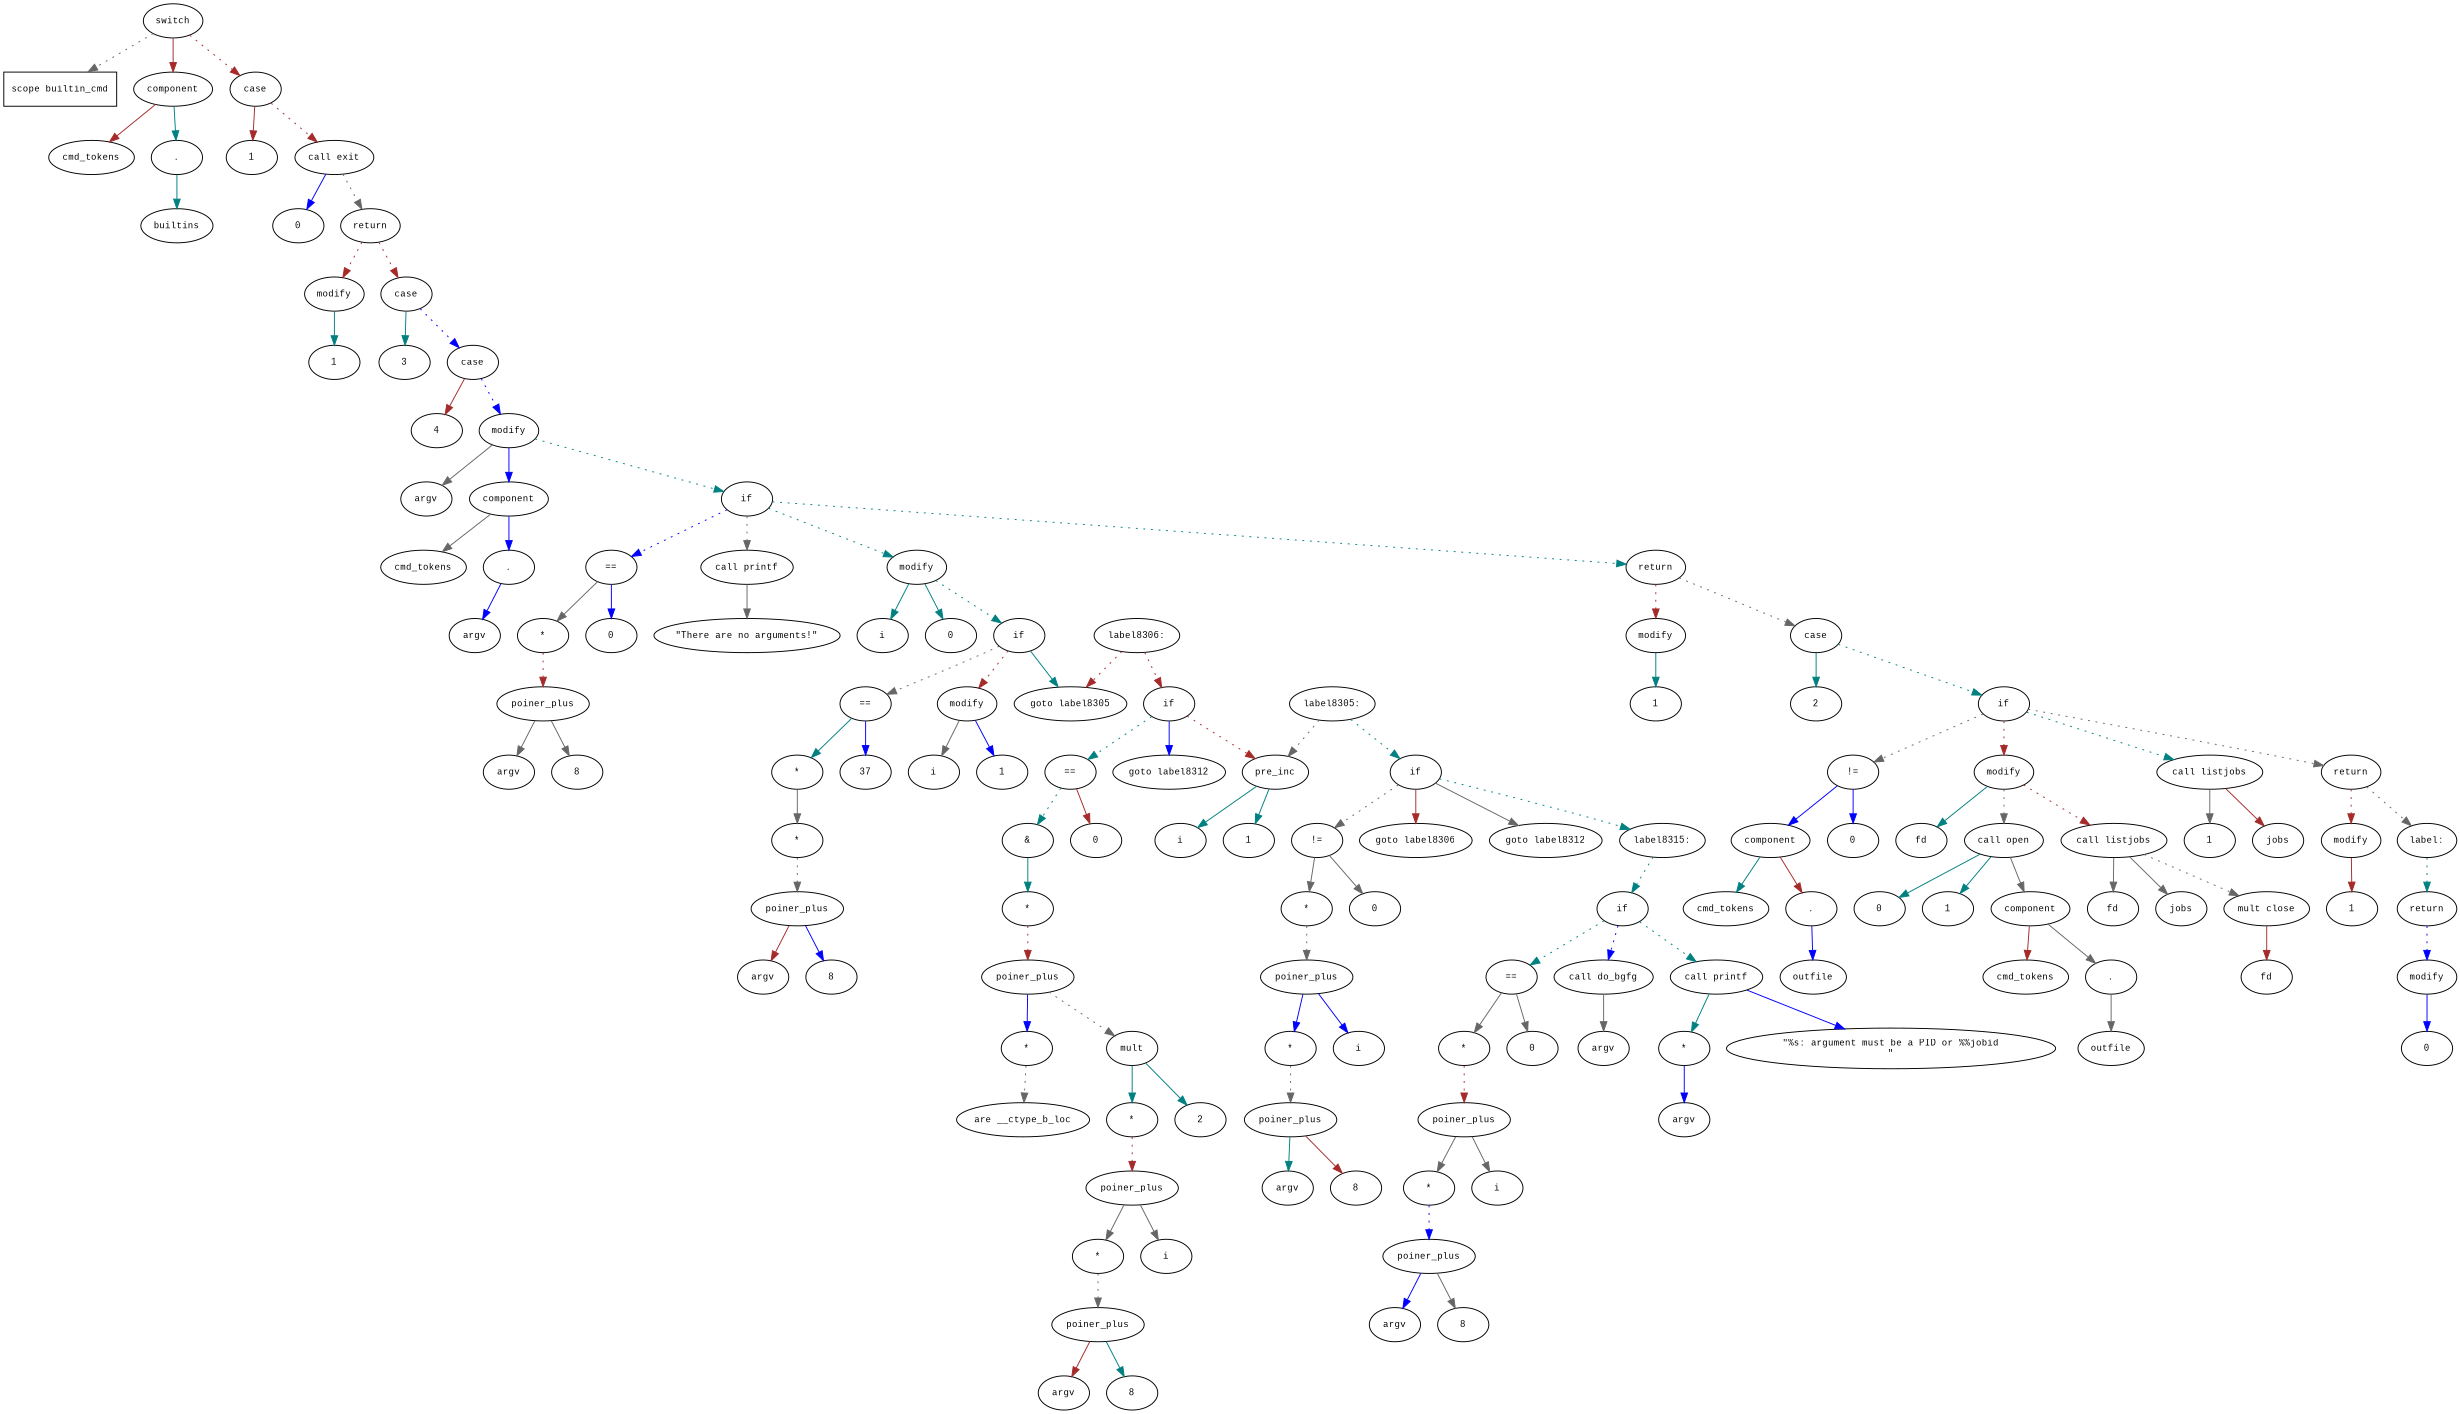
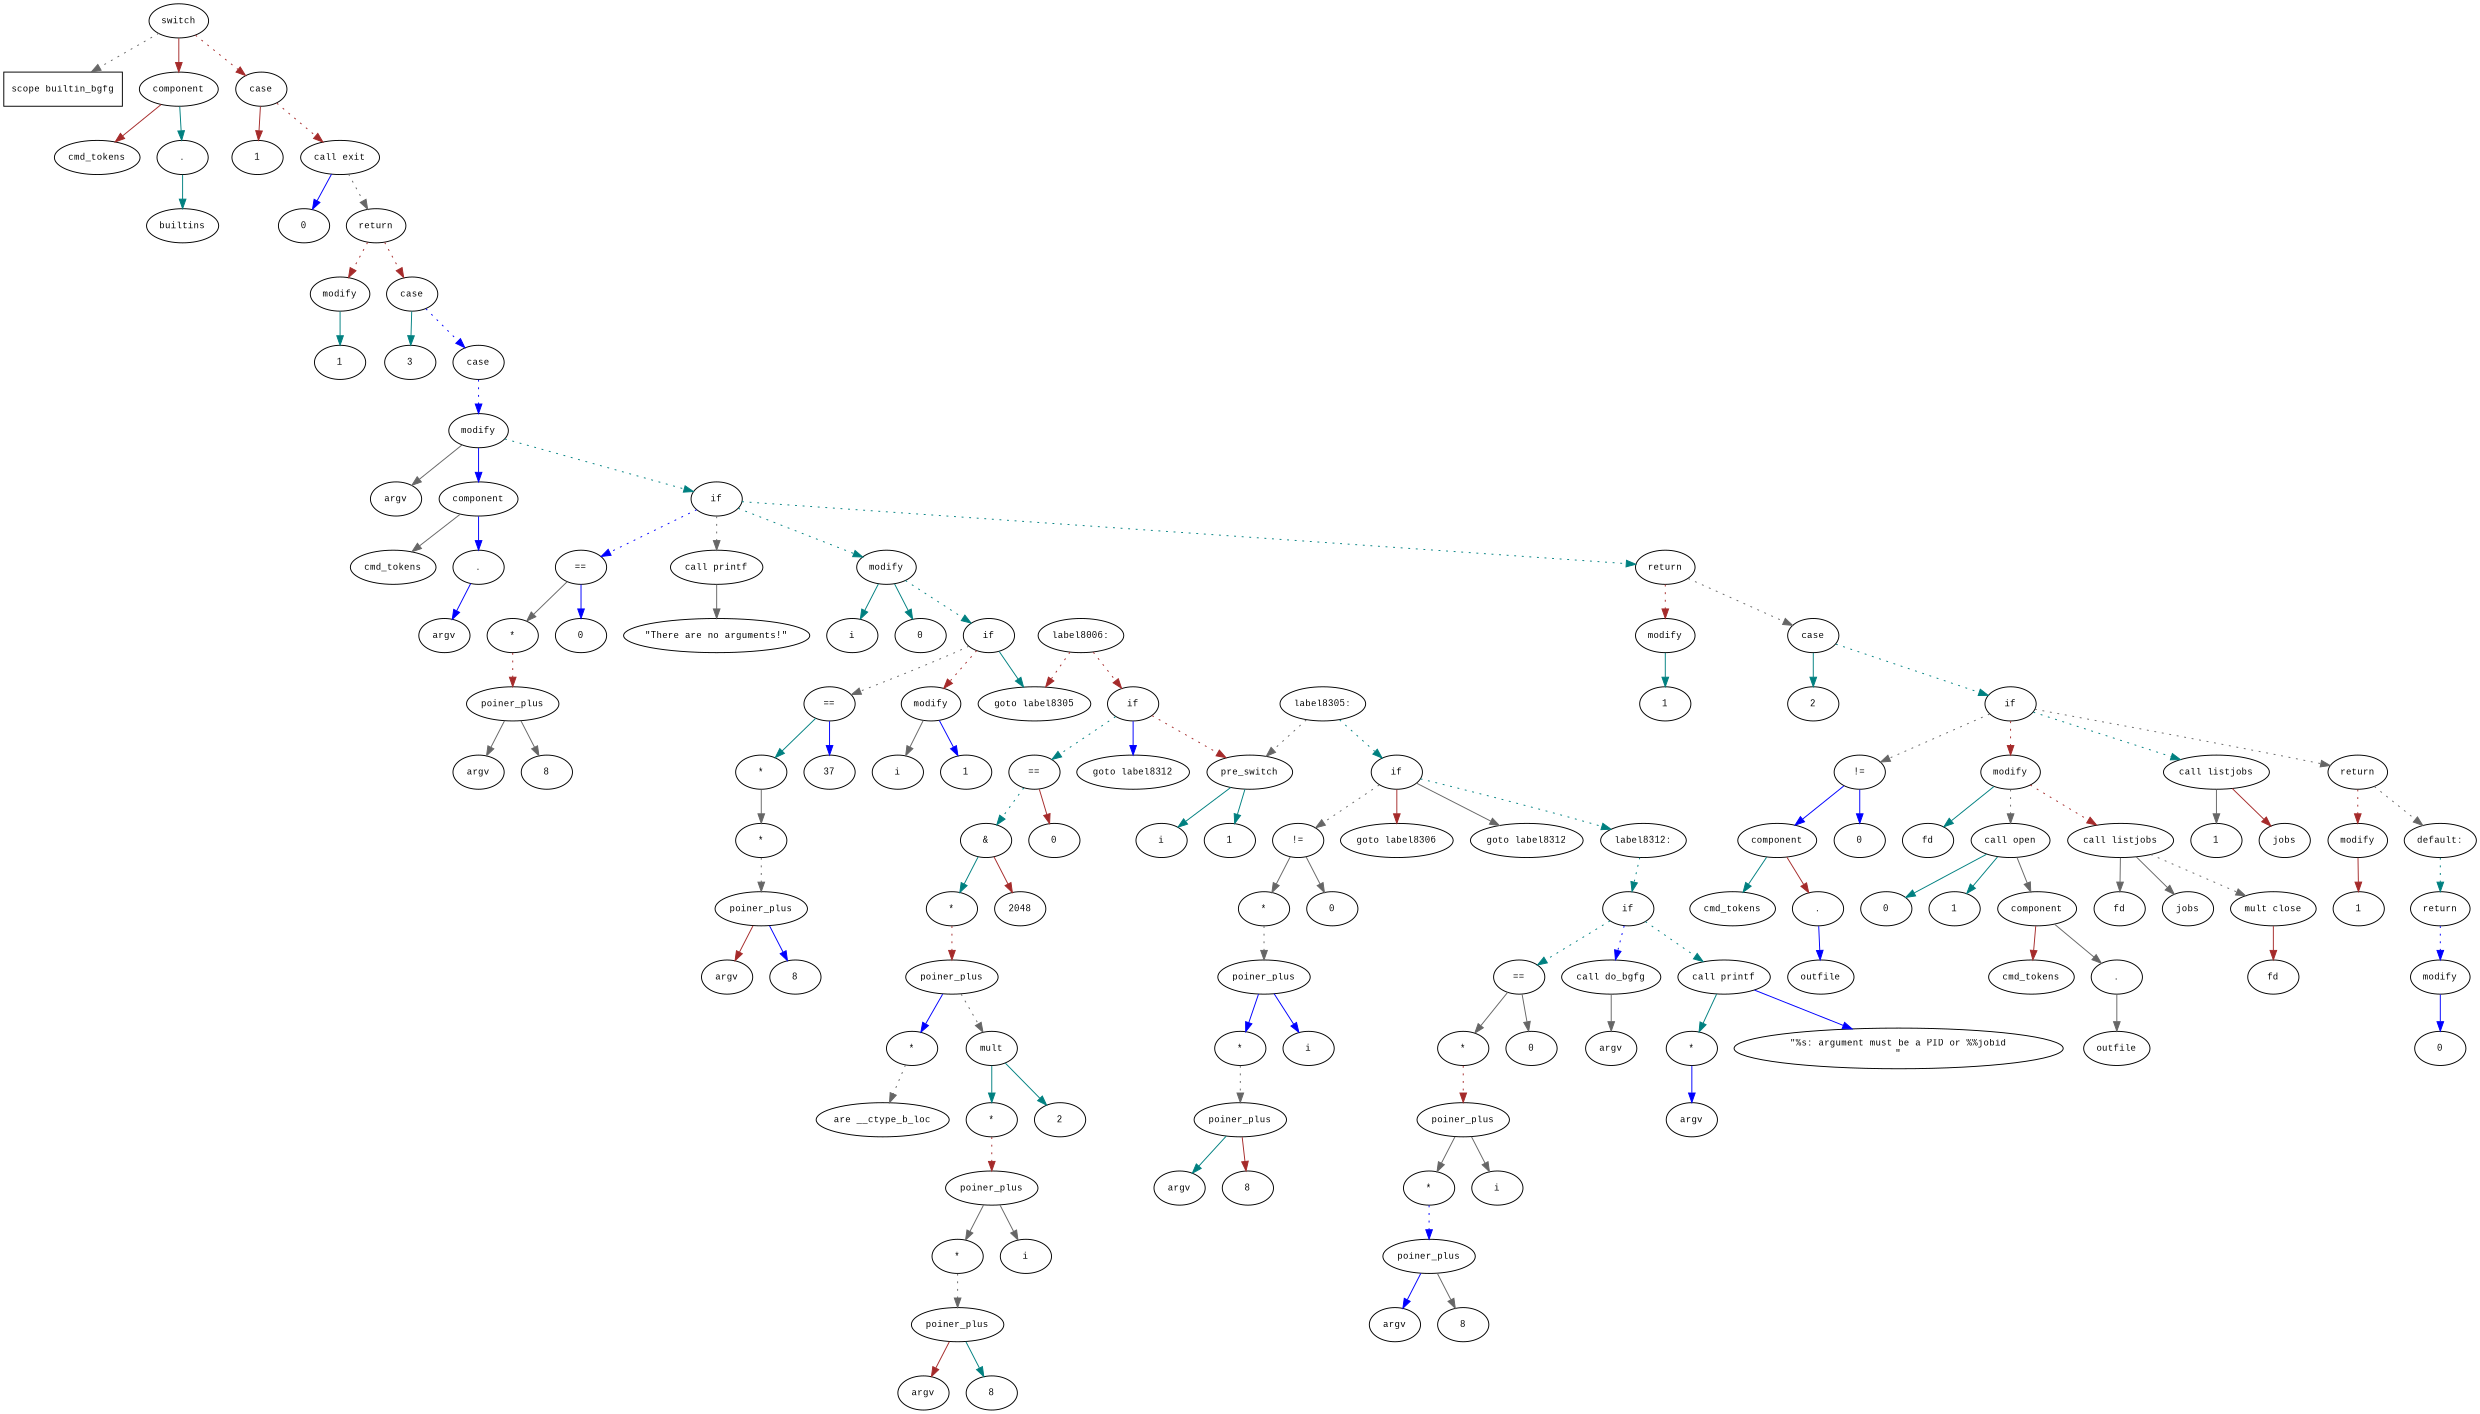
(60, 89) -> (63, 89)
(437, 431) -> none
(1137, 636) -> (1081, 636)
(1275, 772) -> (1250, 772)
(1662, 840) -> (1643, 840)
(2427, 840) -> (2440, 840)
none -> (1020, 909)
